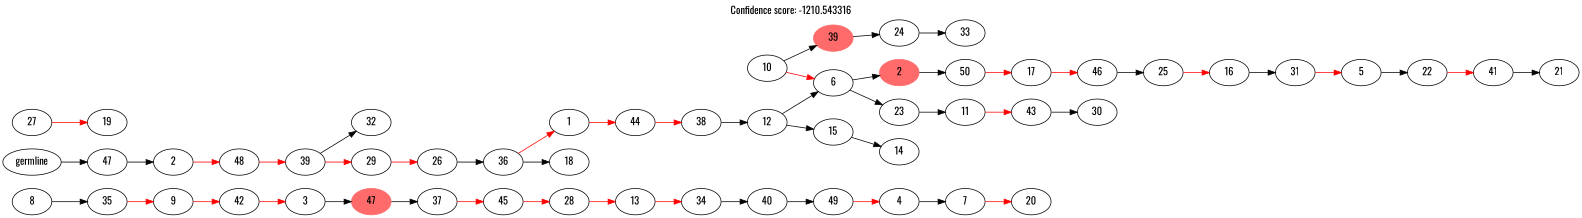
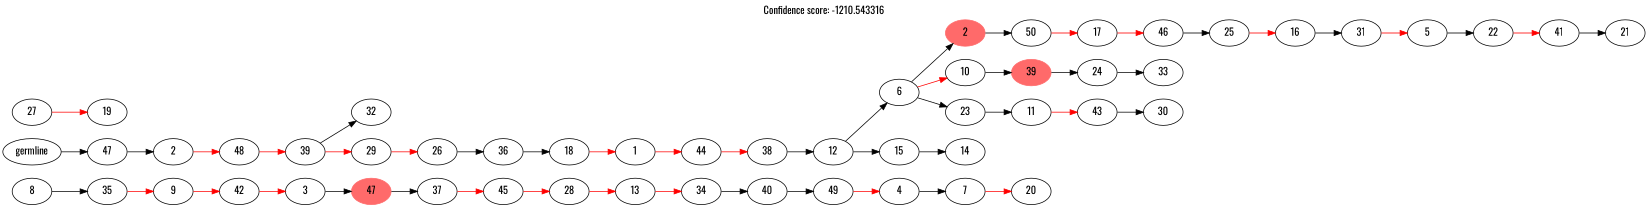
(797, 75) -> (929, 84)
(533, 144) -> (599, 152)
